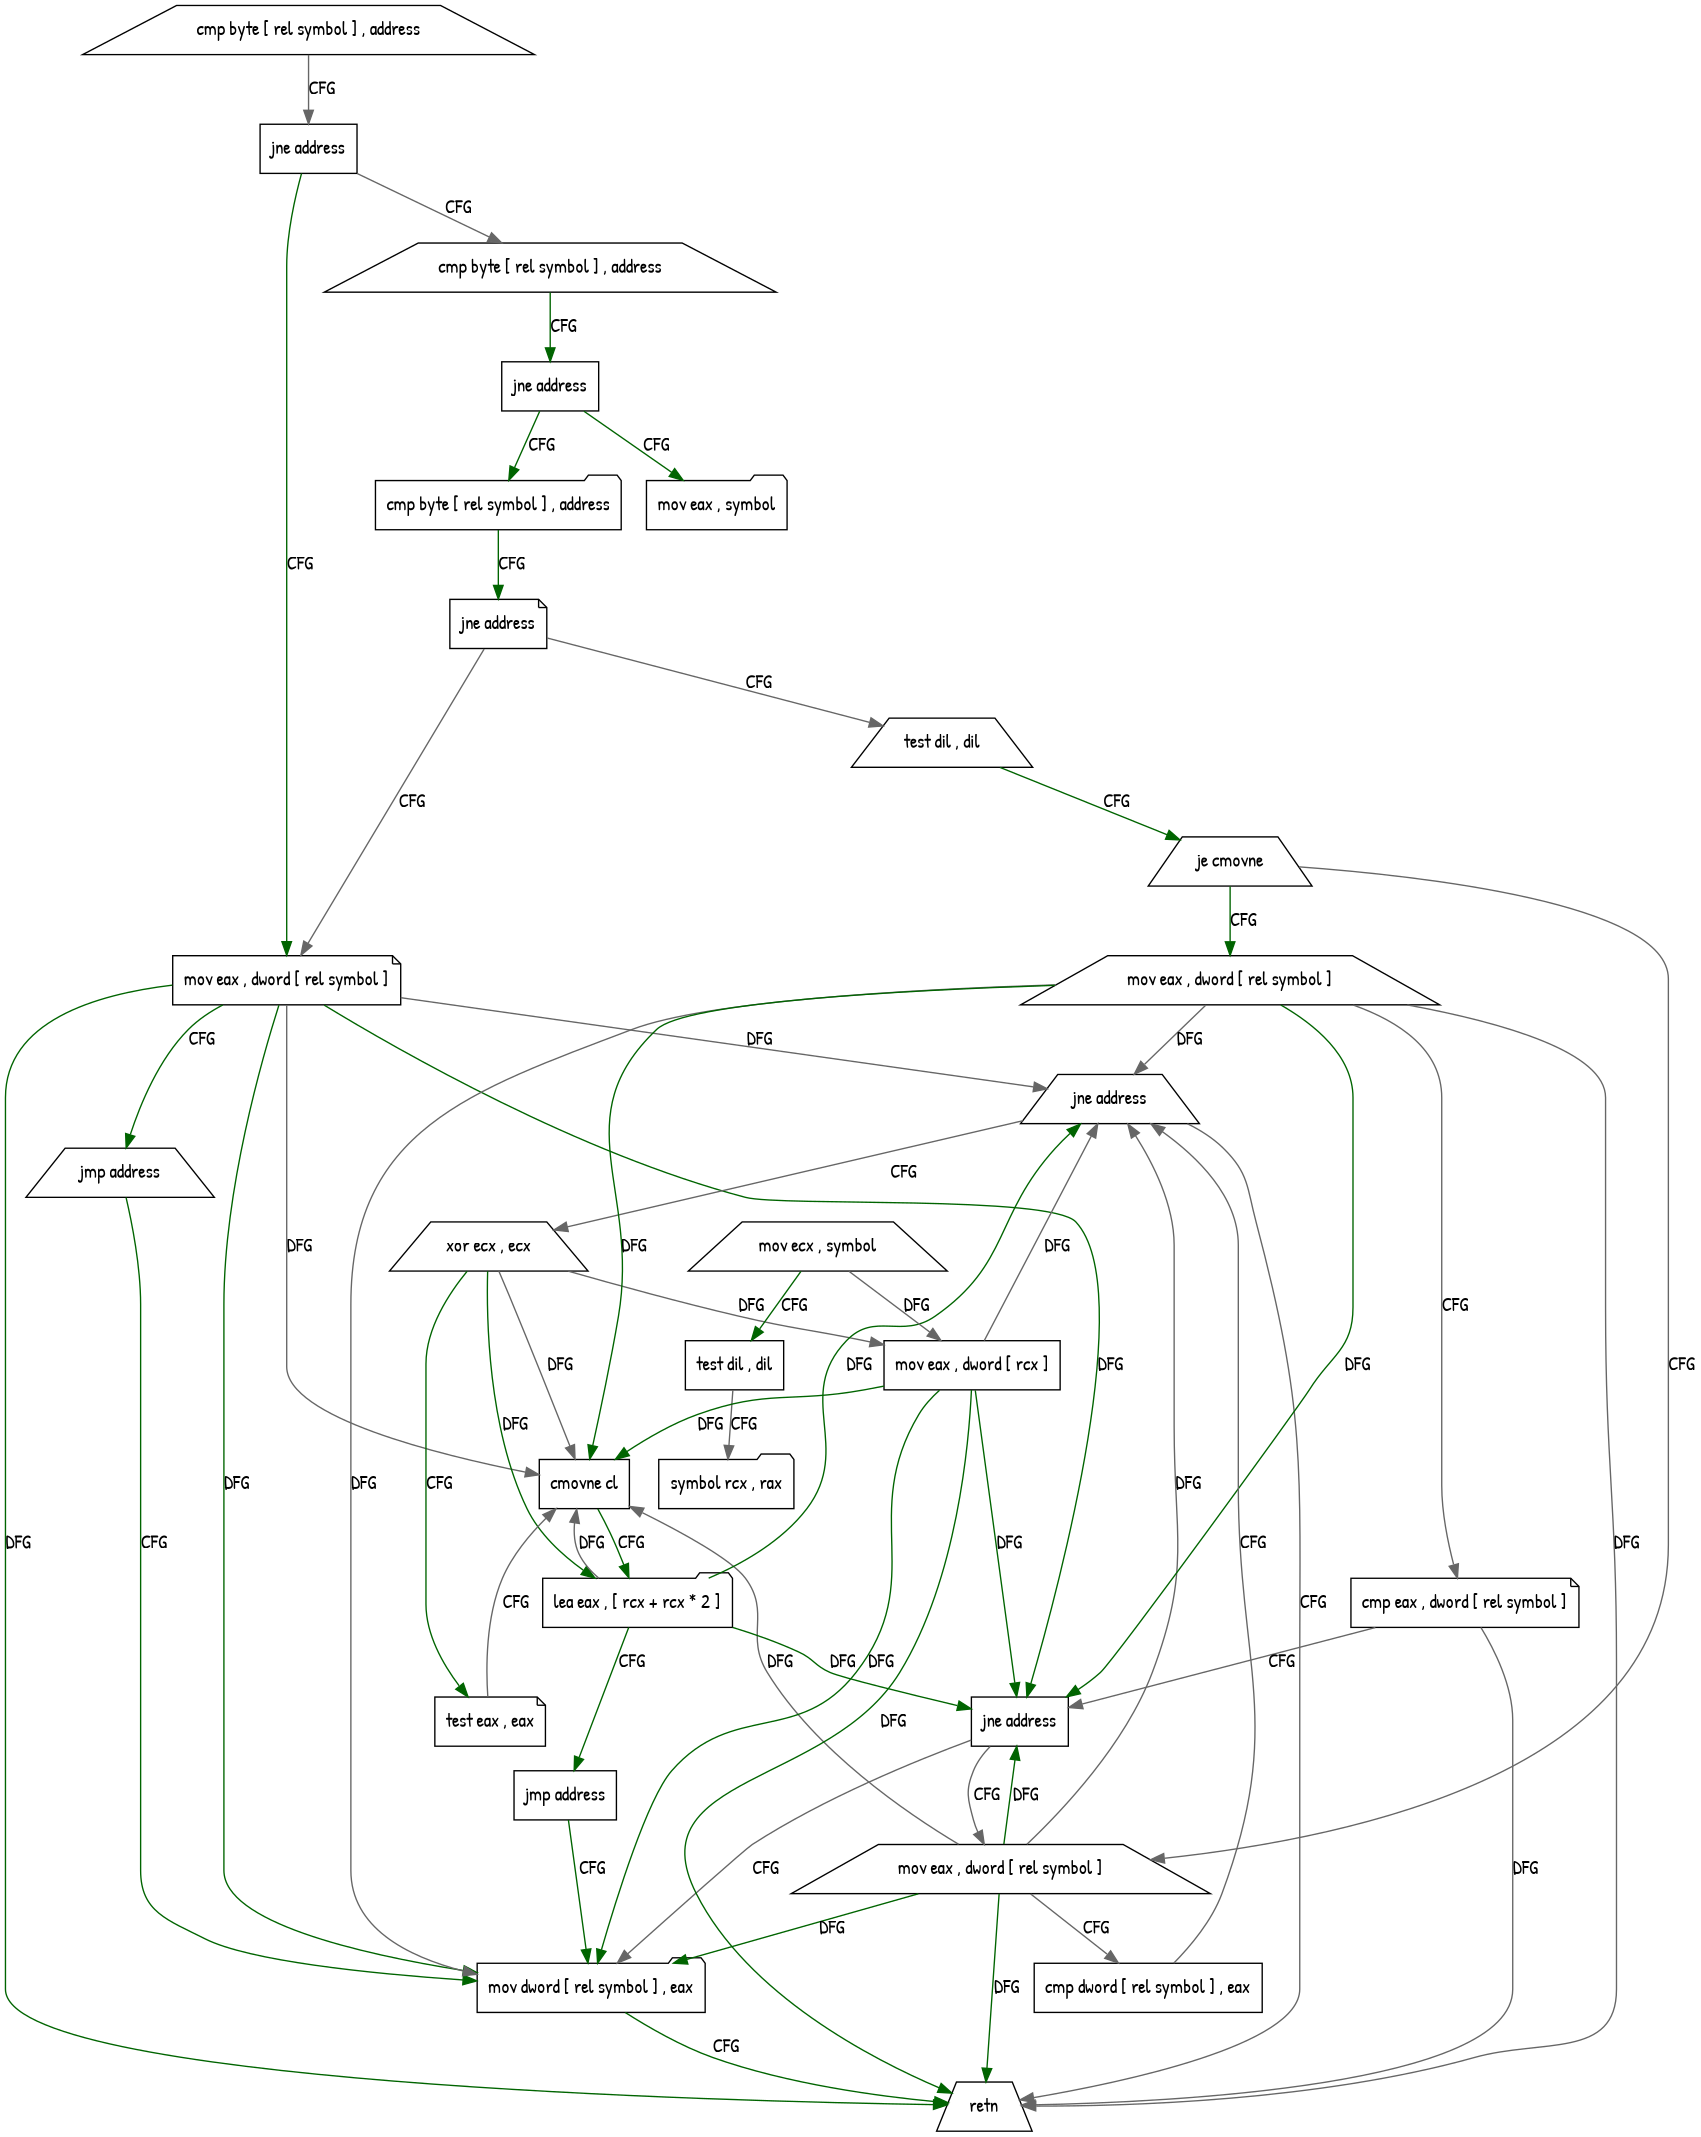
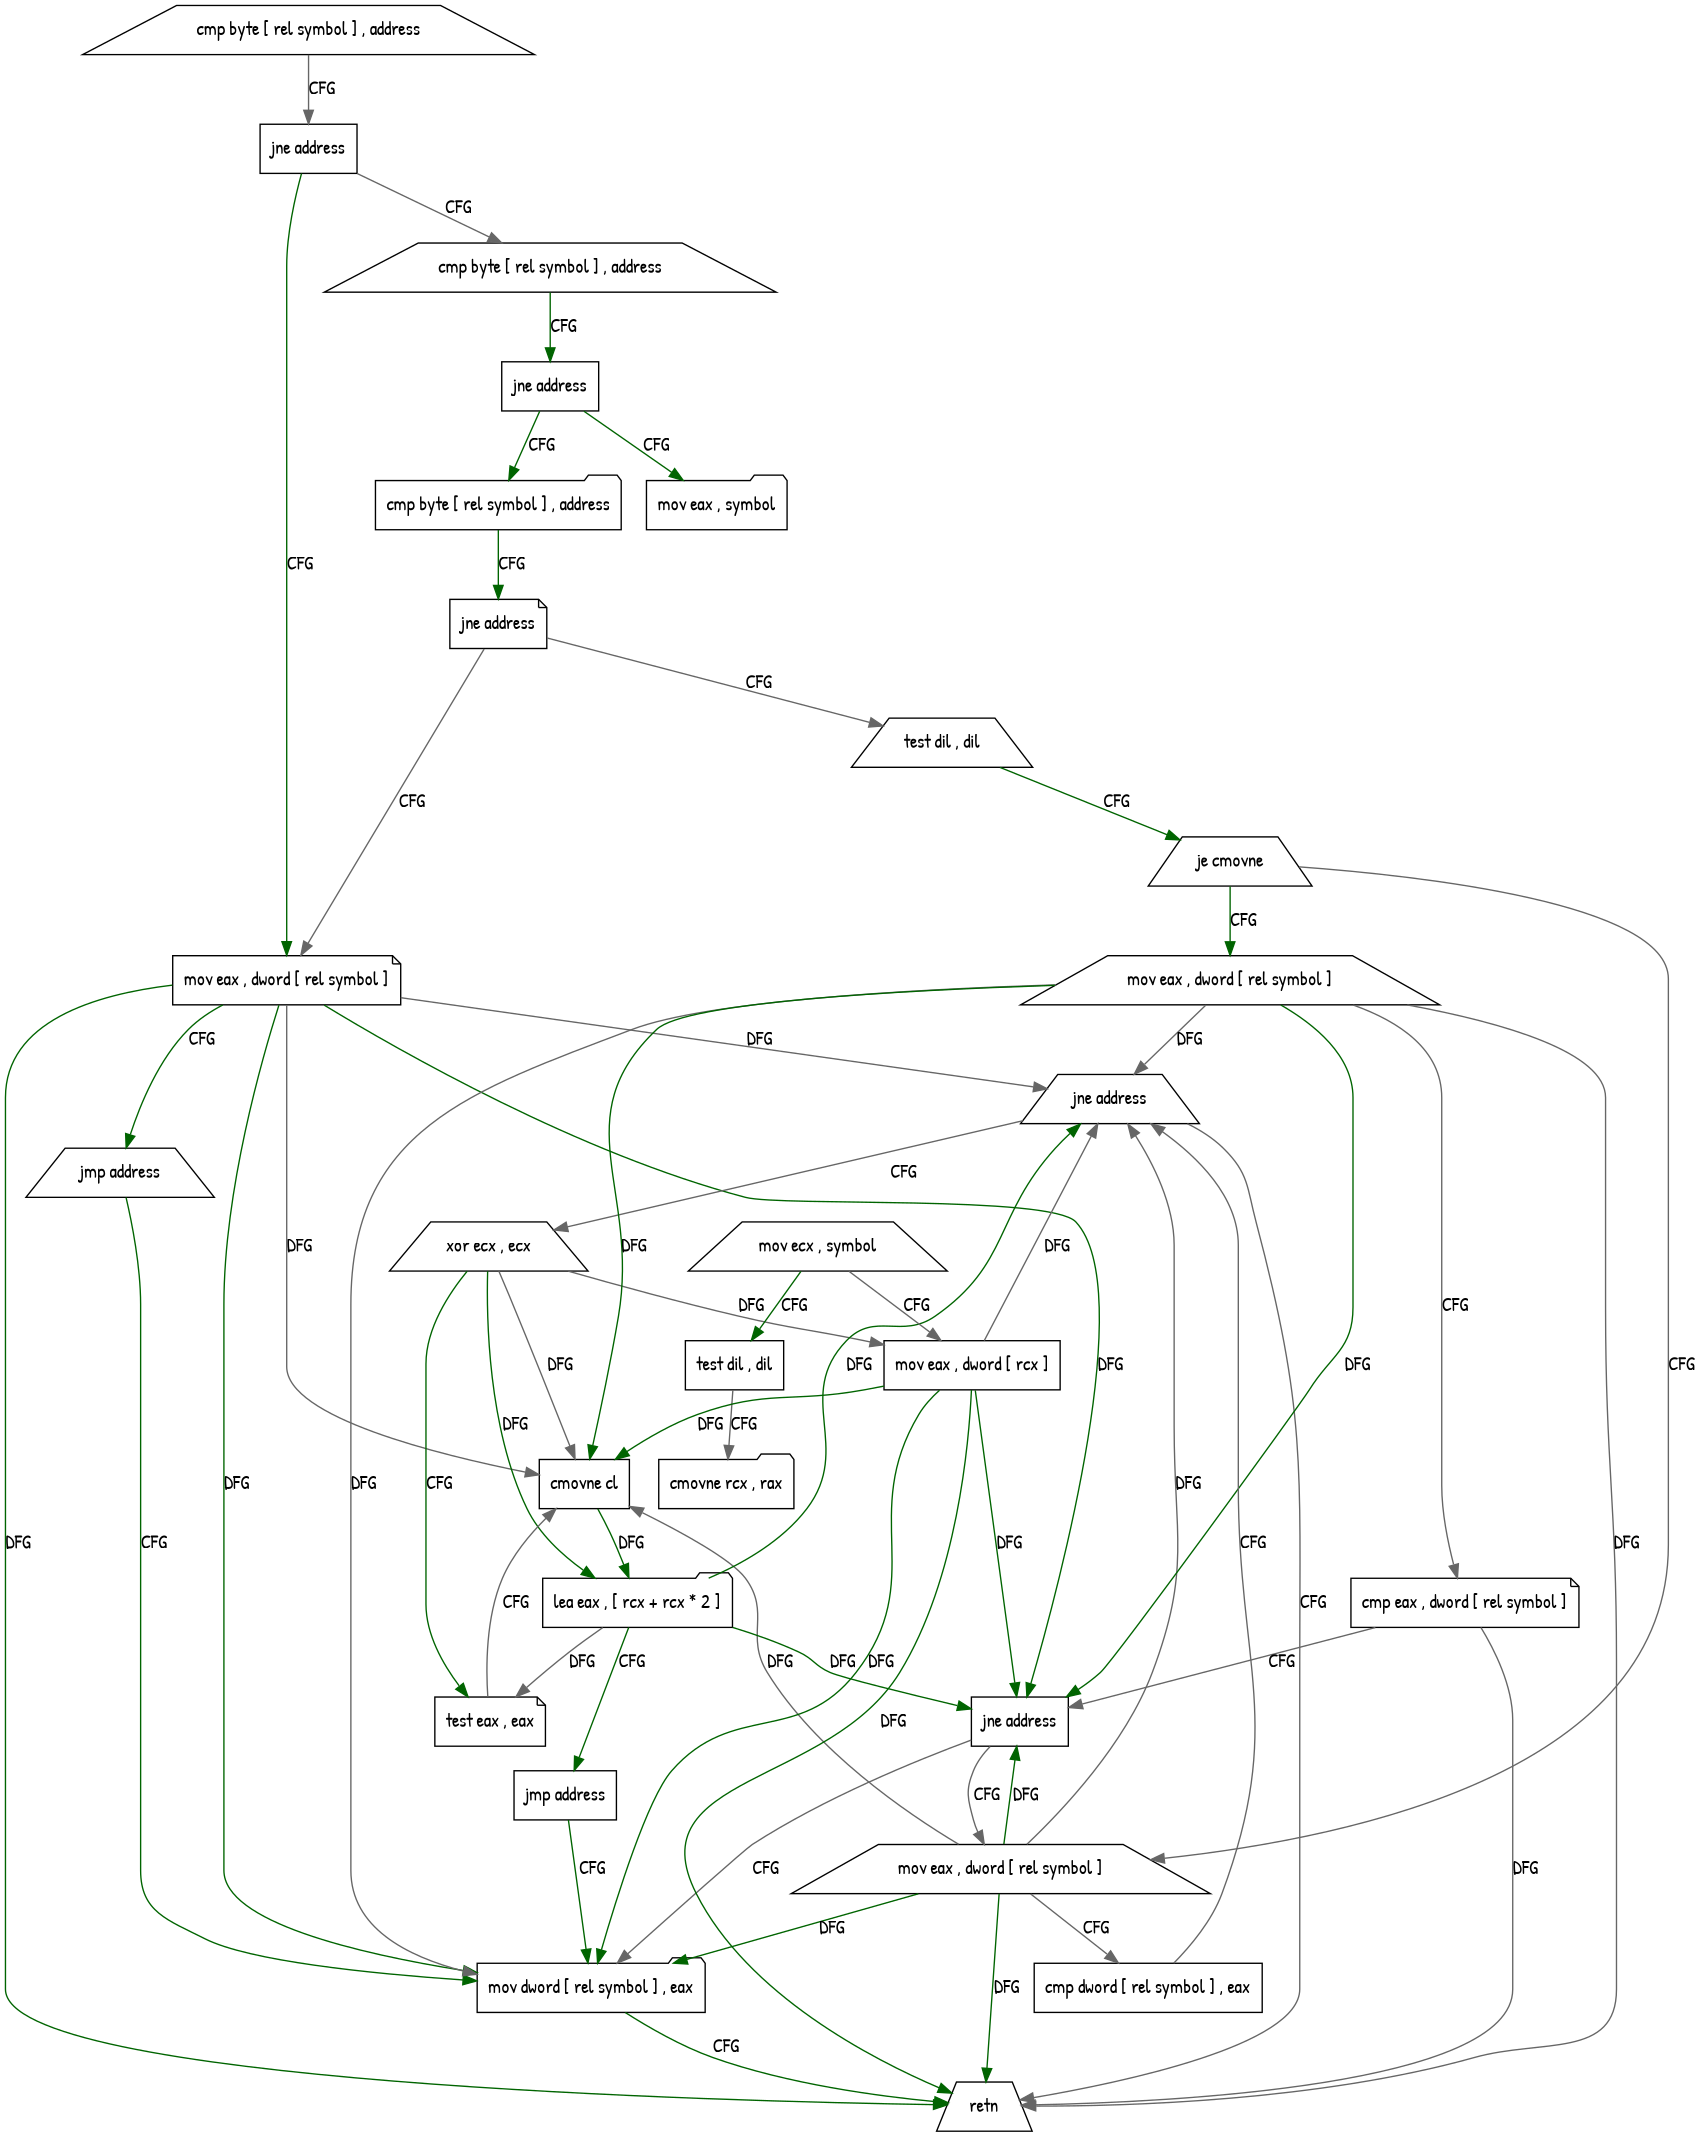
(917, 1306) -> (917, 1306)
(726, 1484) -> (726, 1484)
(631, 1543) -> (631, 1543)
(579, 1554) -> (564, 1656)
